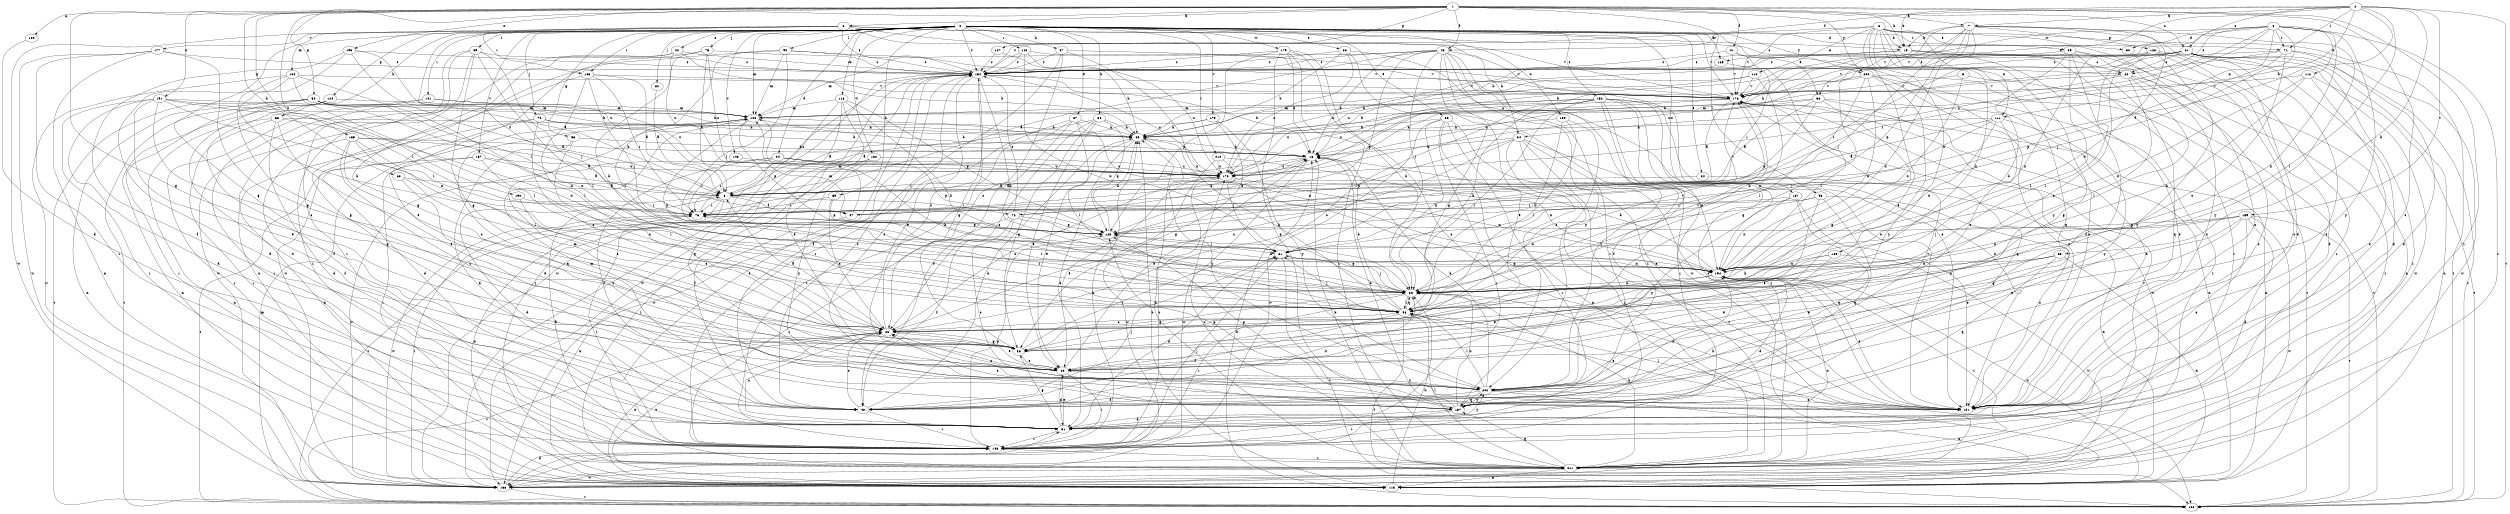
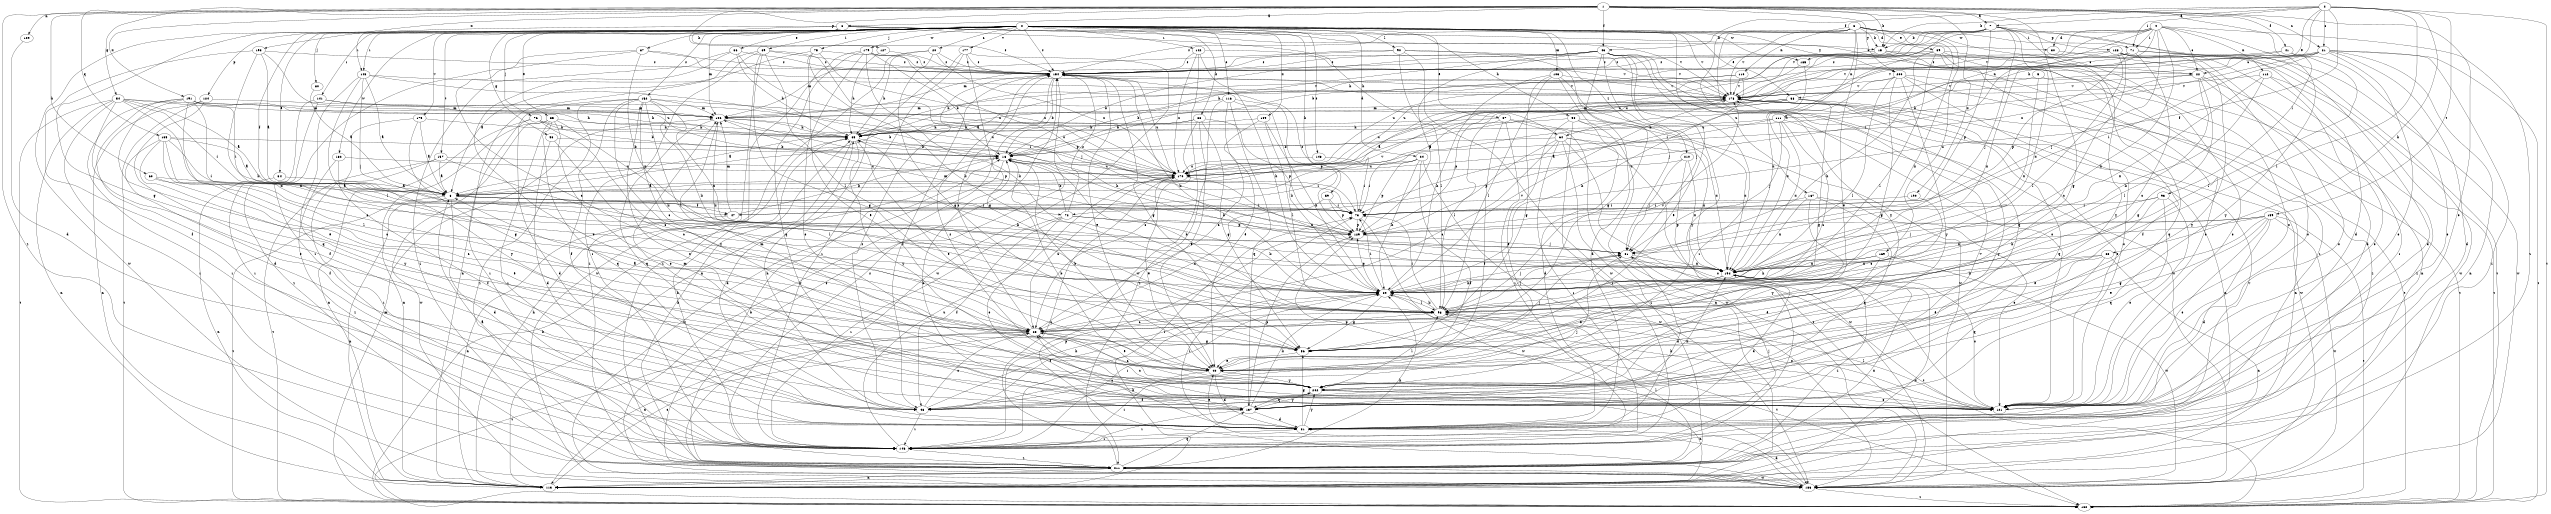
(1409, 303) -> (1429, 303)
(961, 375) -> none
